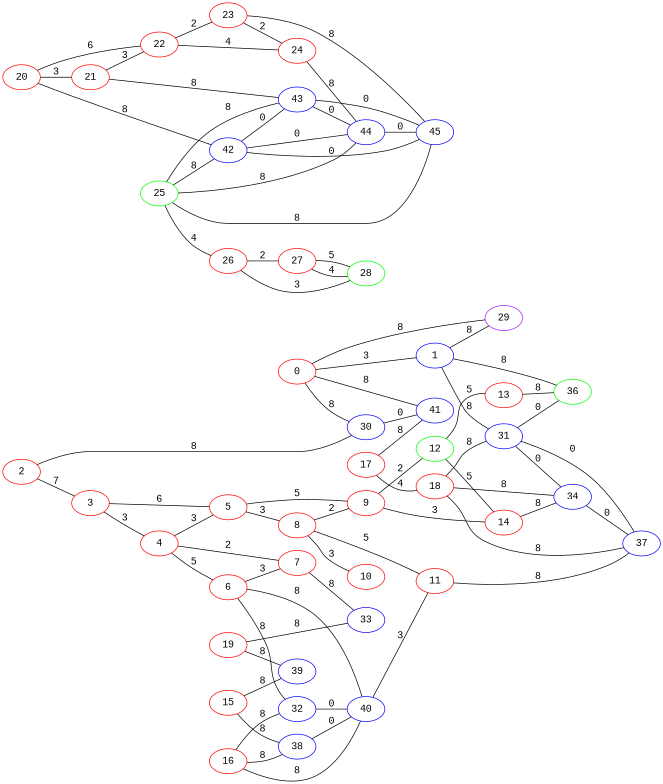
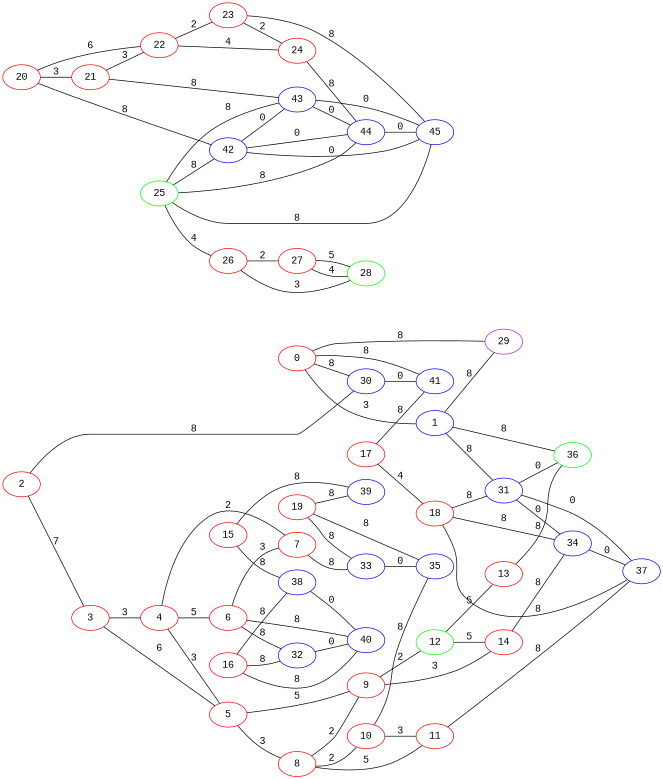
(332, 554) -> (332, 758)
none -> (435, 566)
(400, 645) -> (400, 736)
